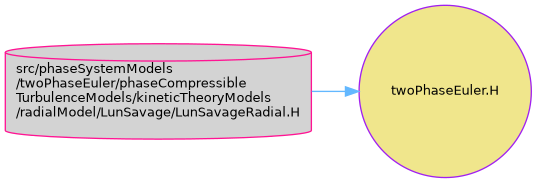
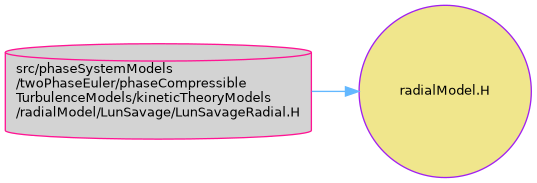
(445, 91) -> (445, 91)
